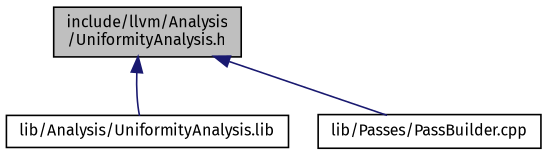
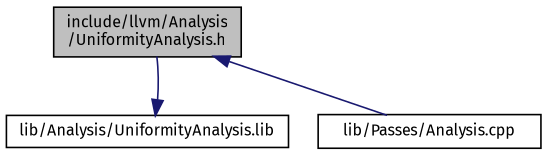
(137, 94) -> (158, 78)
(430, 131) -> (430, 131)
